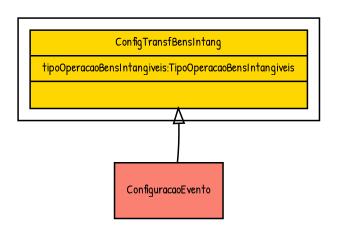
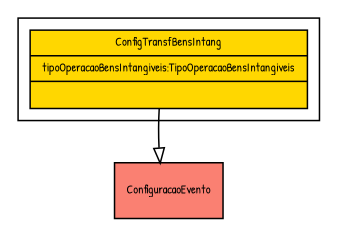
(179, 143) -> (159, 130)
